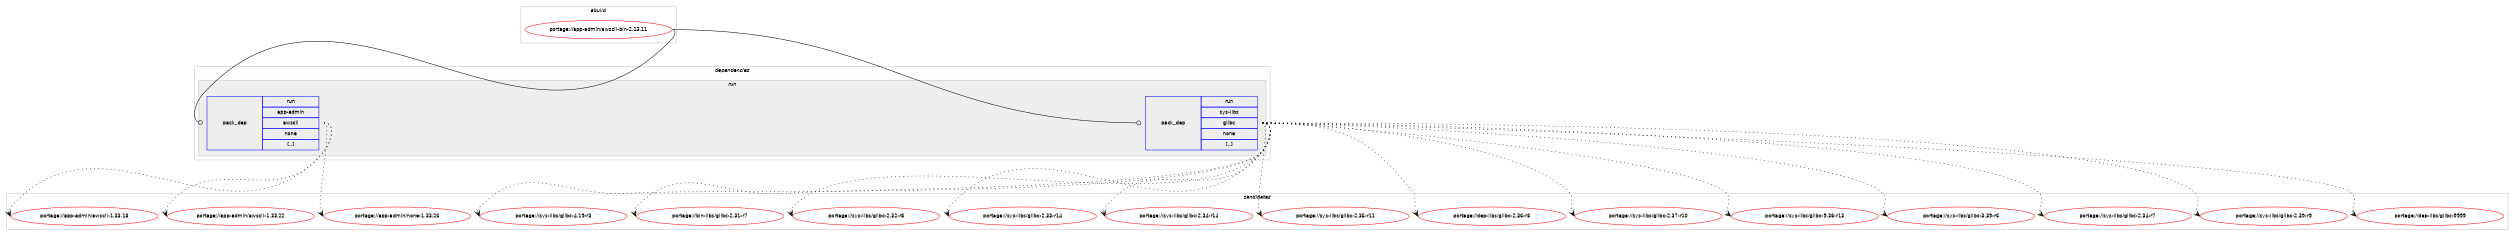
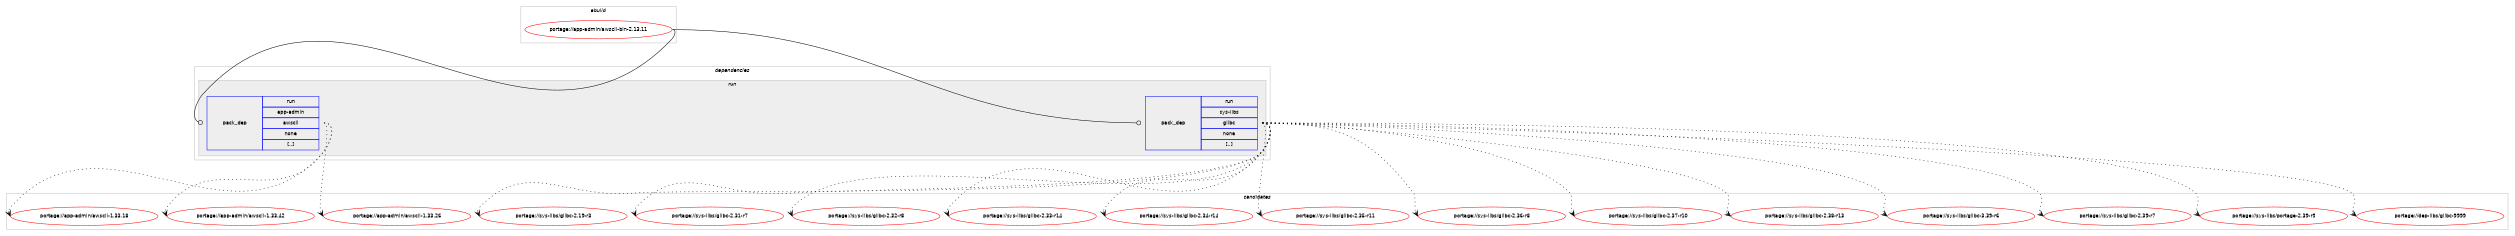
(241, 216) -> (241, 216)
(397, 216) -> (397, 216)
(554, 216) -> (554, 216)
(710, 216) -> (710, 216)
(1492, 216) -> (1492, 216)
(1805, 216) -> (1805, 216)
(2118, 216) -> (2118, 216)
(2274, 216) -> (2274, 216)
